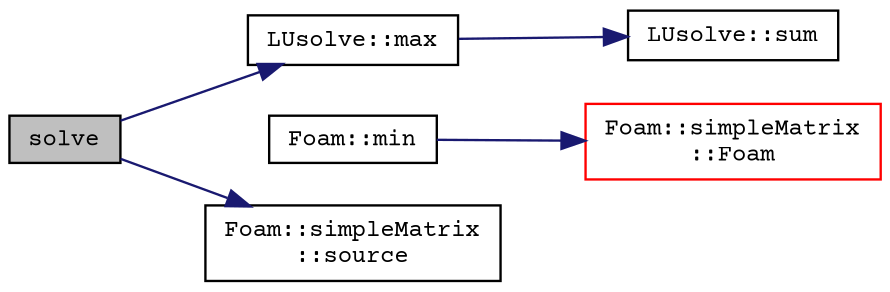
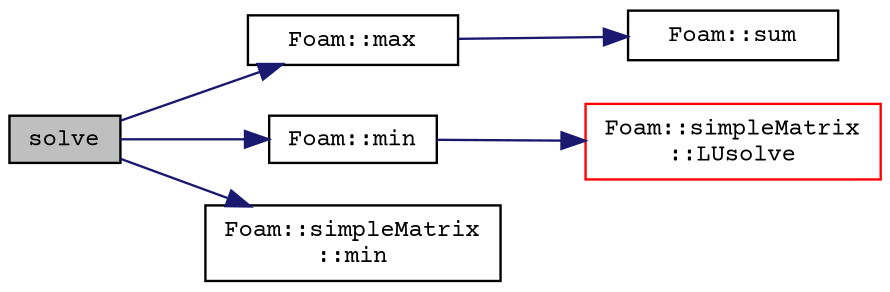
(733, 35) -> (733, 35)
(353, 40) -> (353, 40)
none -> (183, 139)
(733, 142) -> (733, 142)
(353, 243) -> (353, 243)
